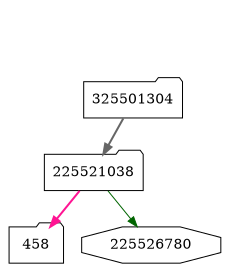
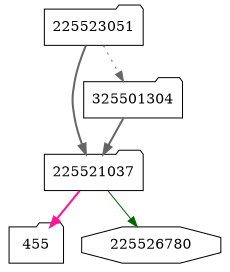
none -> (94, 27)
(94, 172) -> (94, 172)
(36, 245) -> (36, 245)
